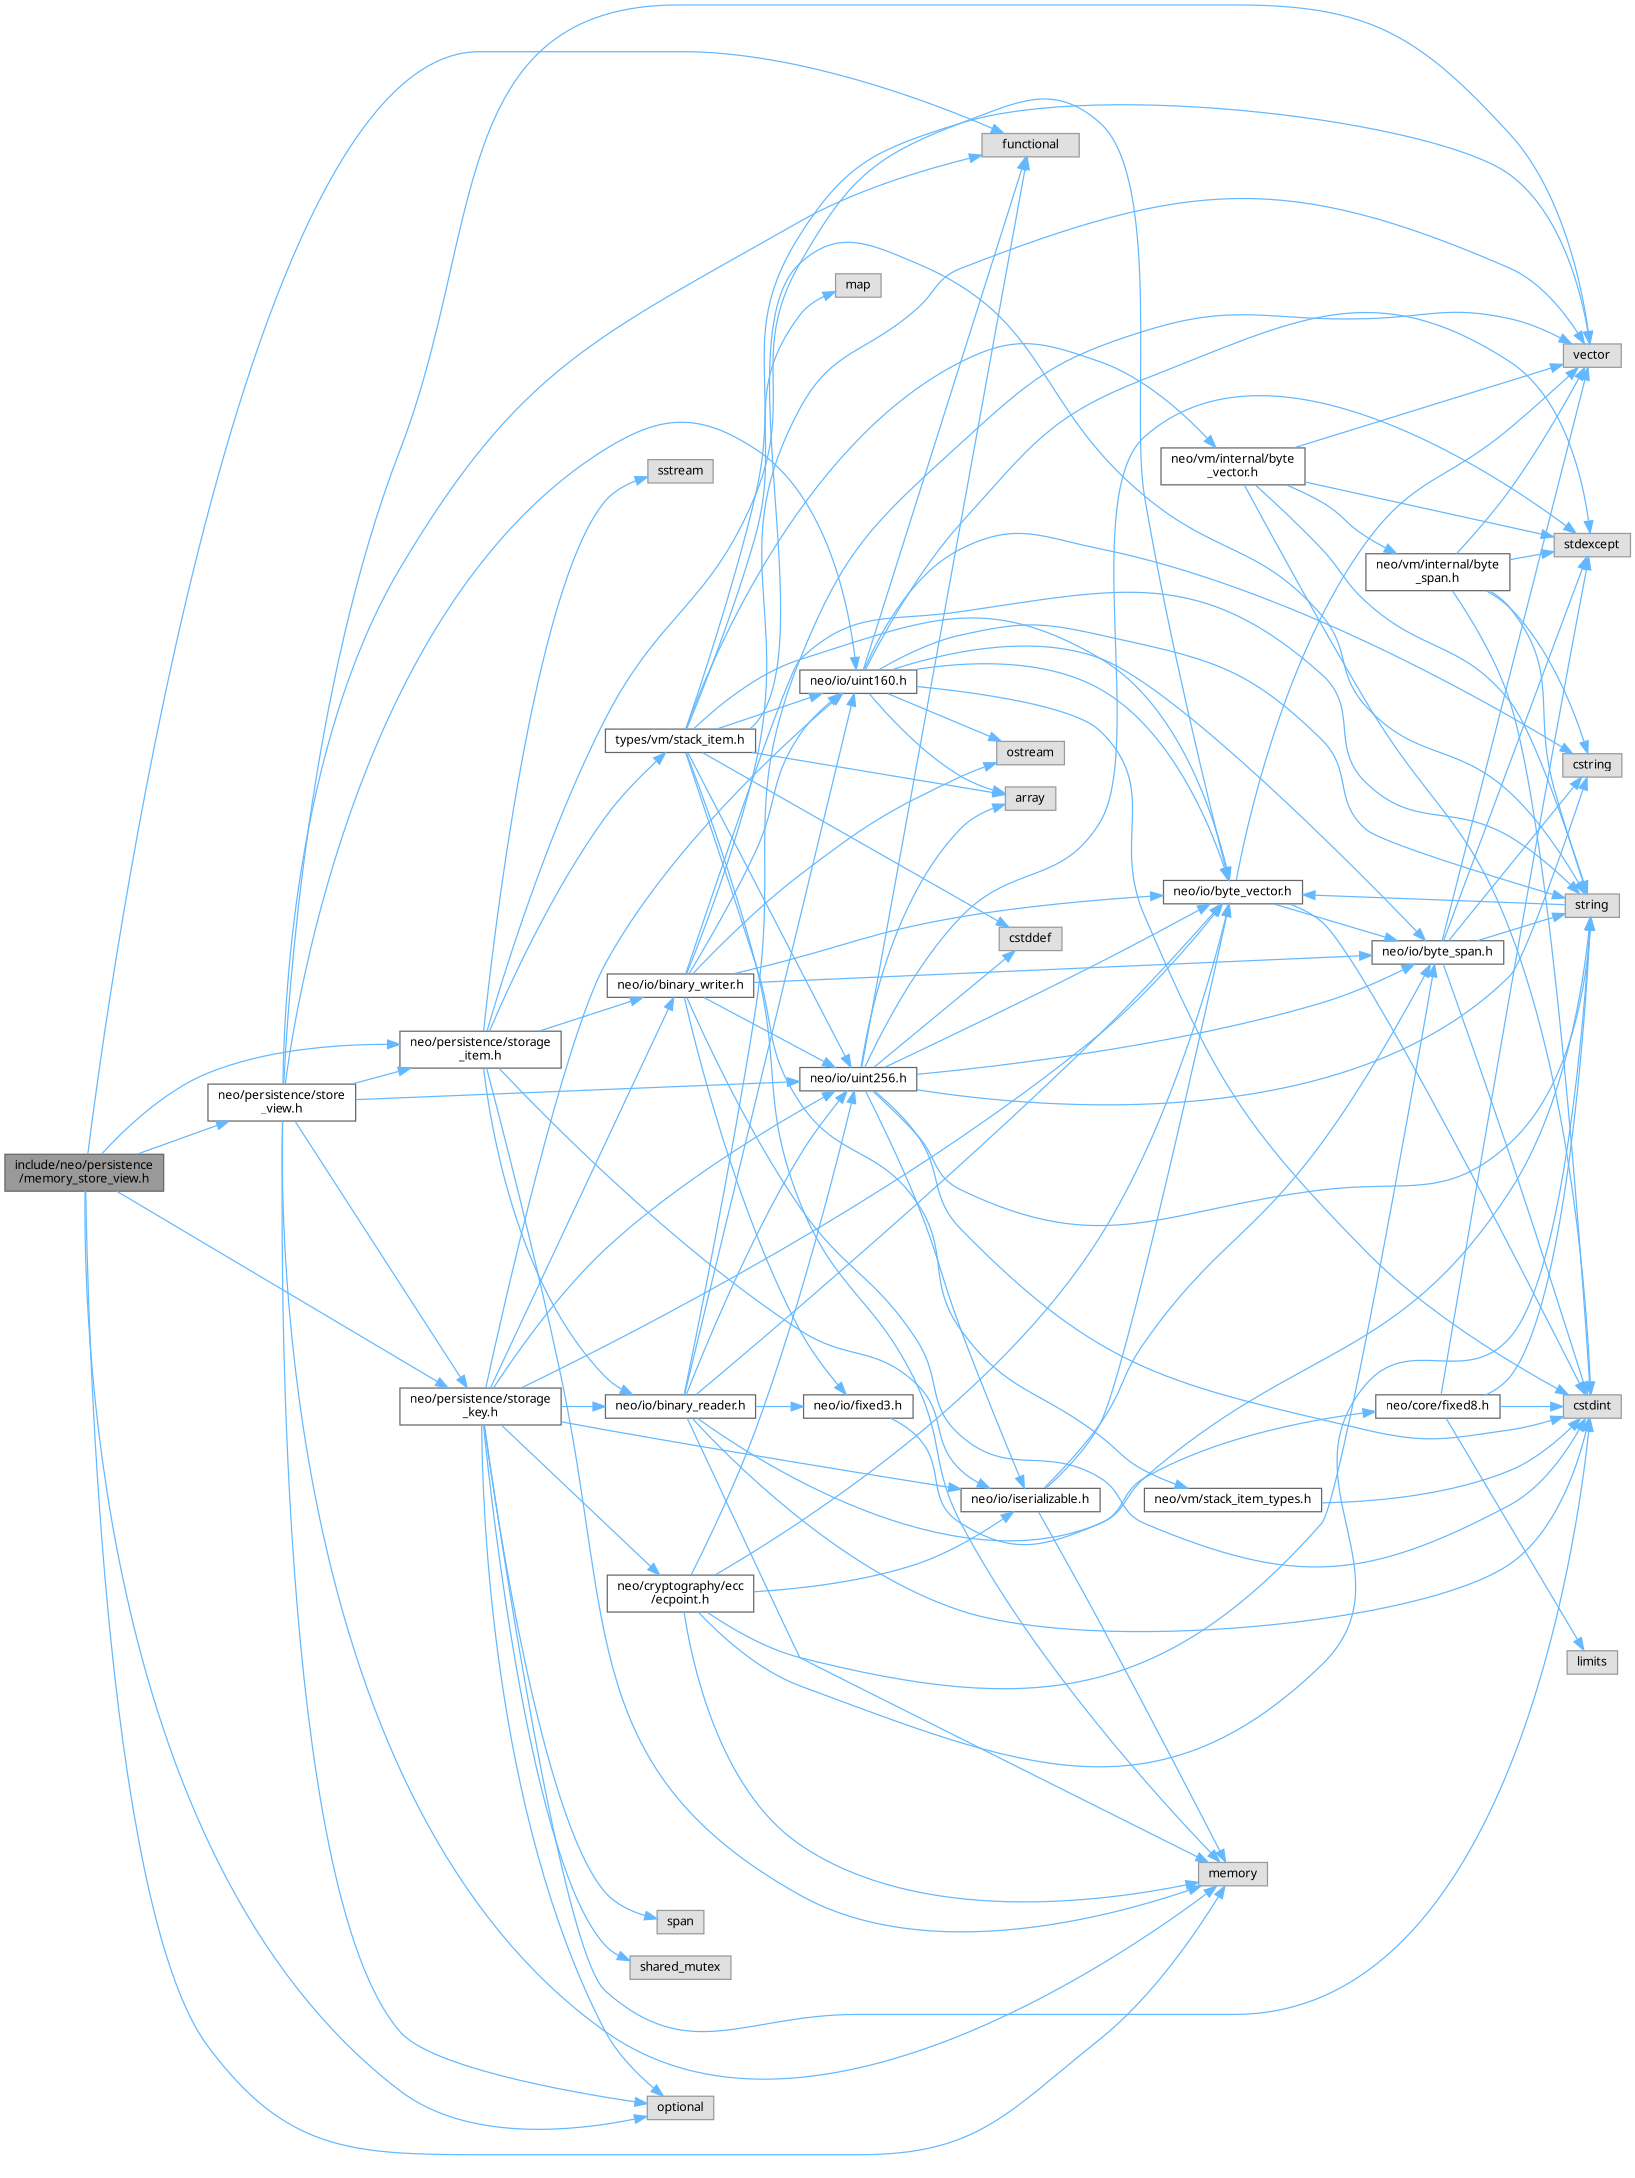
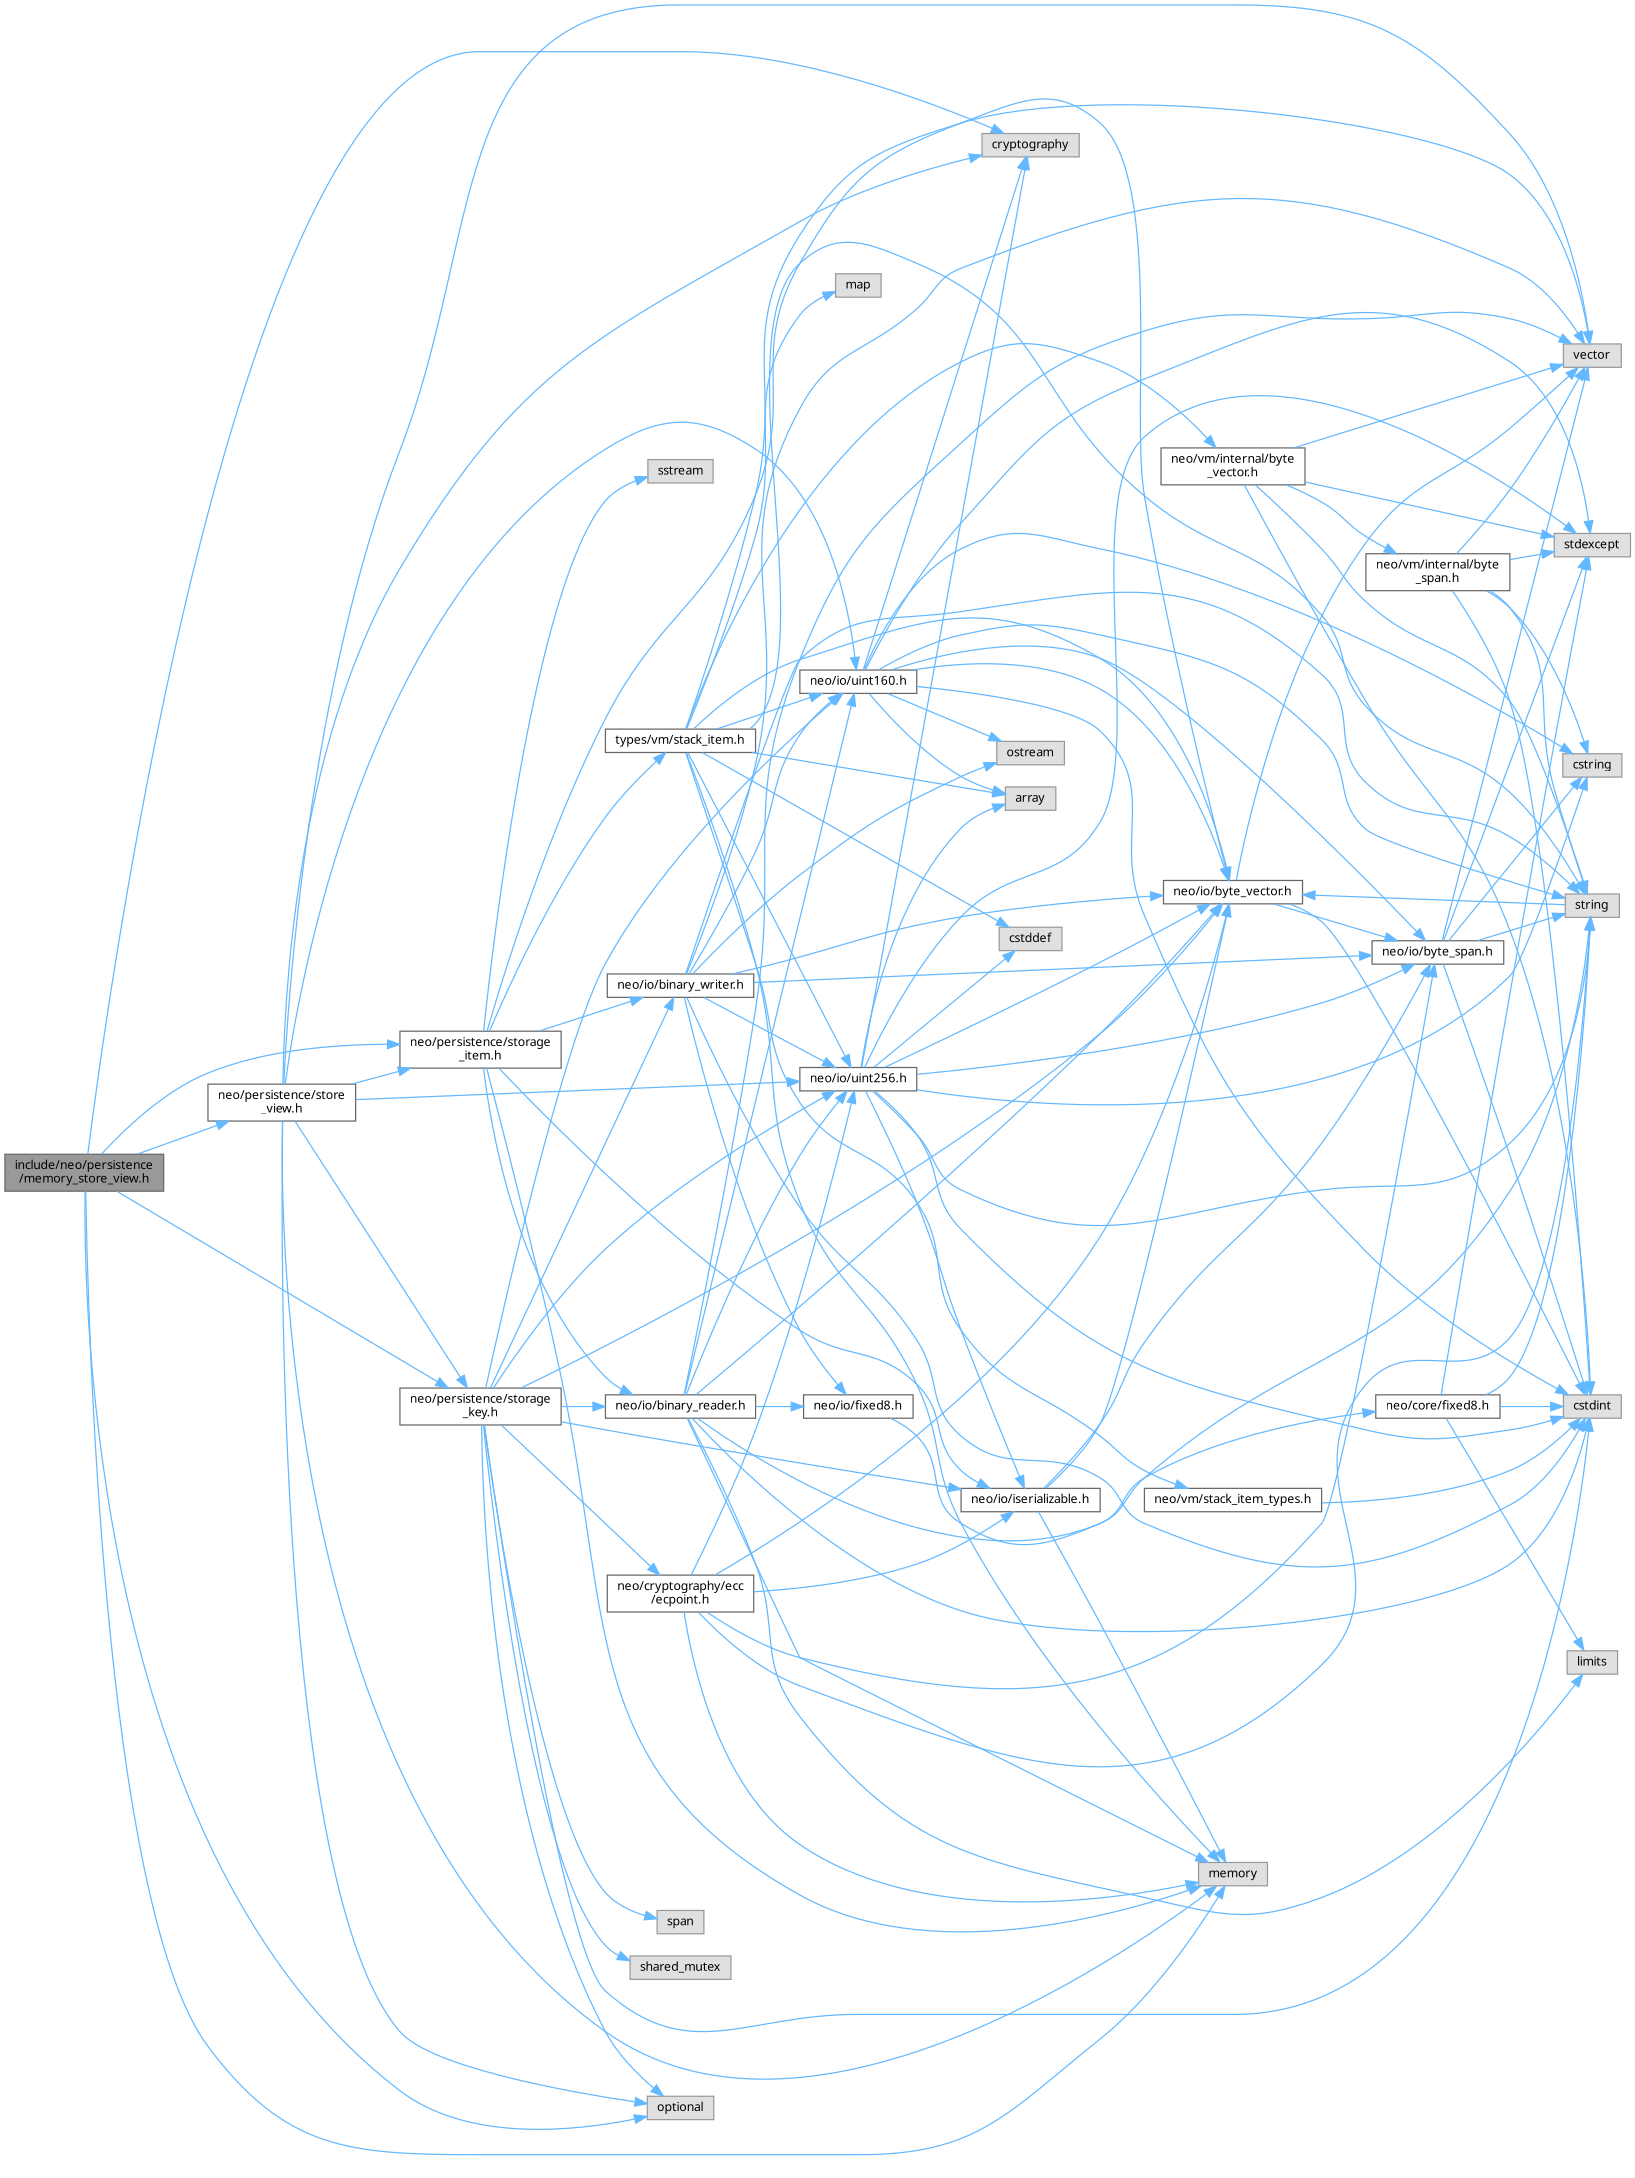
(1031, 145) -> (1031, 145)
(858, 1407) -> (858, 1407)
none -> (1044, 1875)
